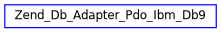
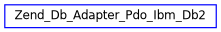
(111, 16) -> (111, 16)
